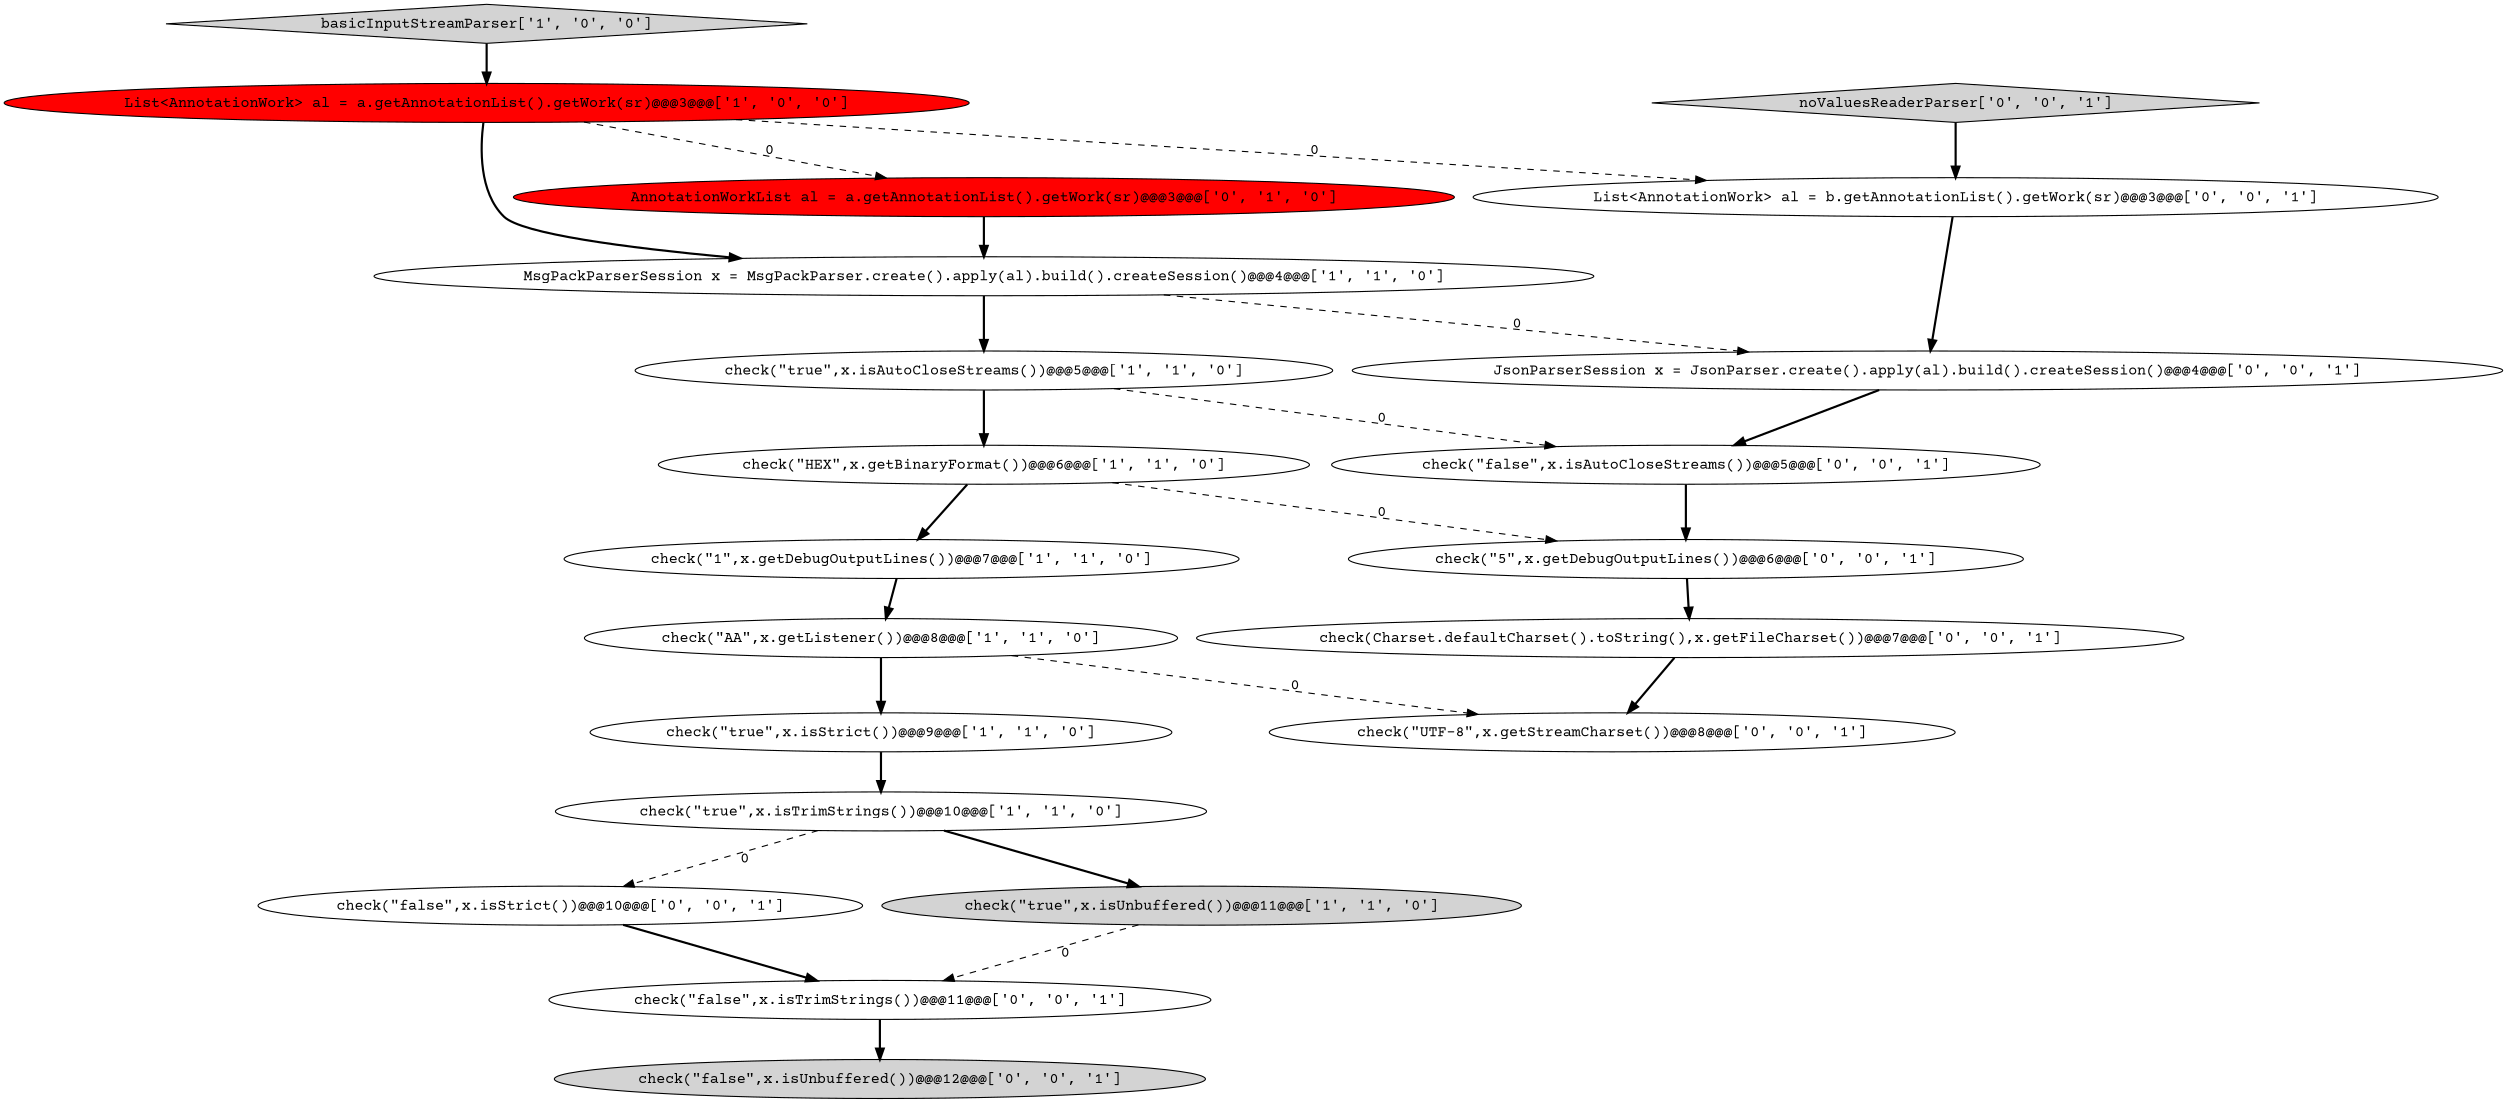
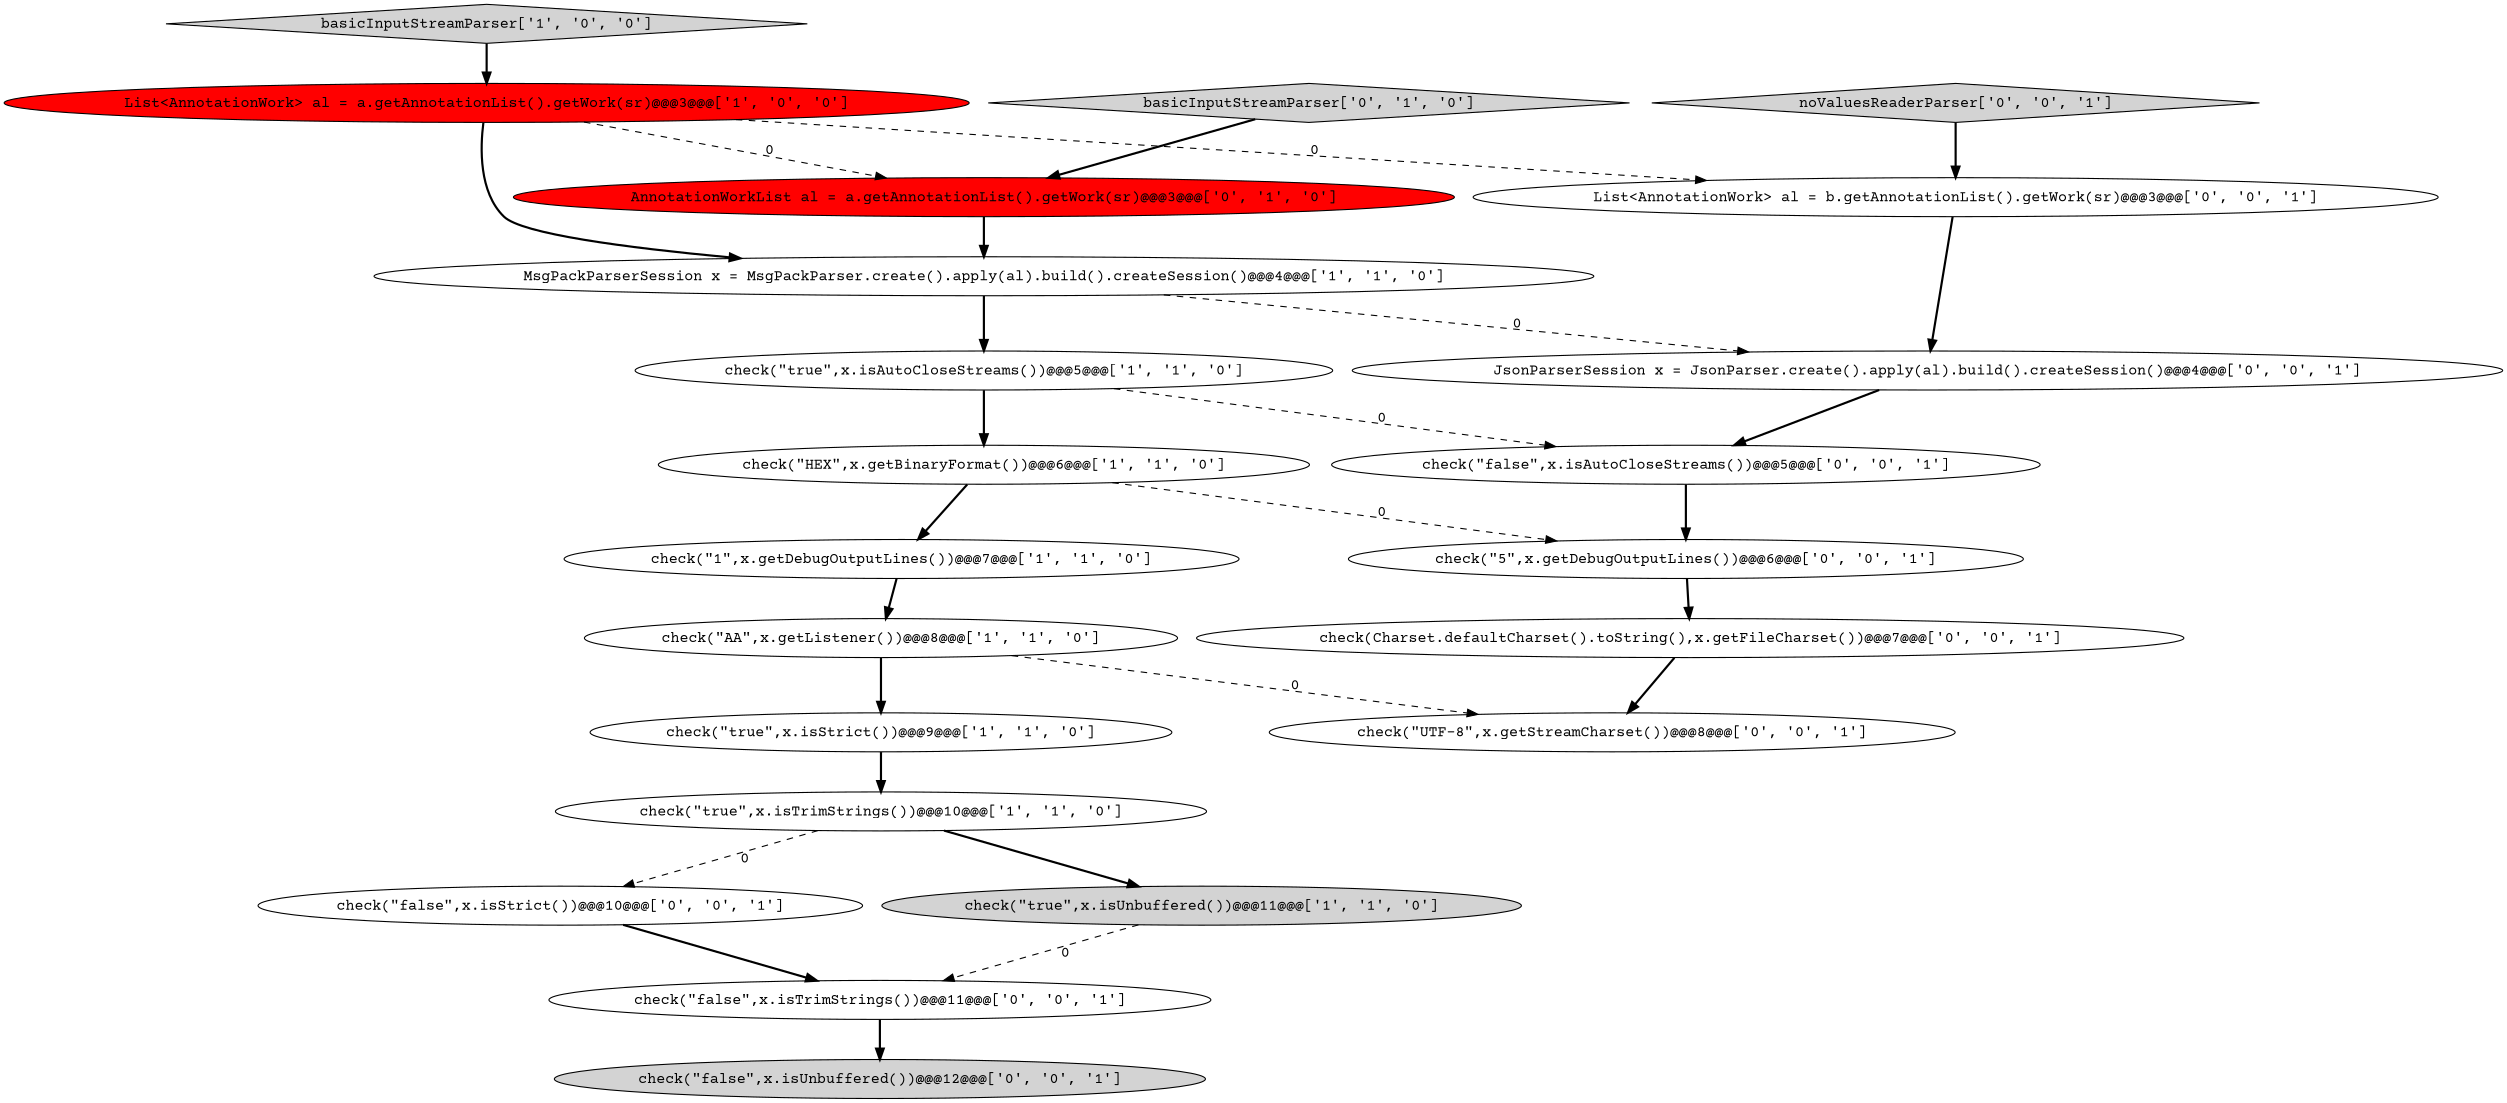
none -> (1309, 103)
